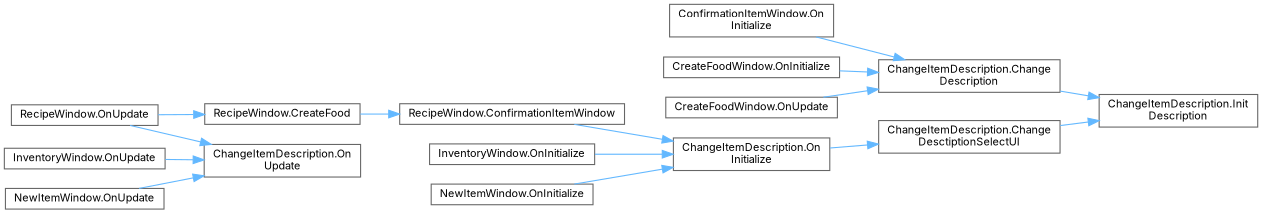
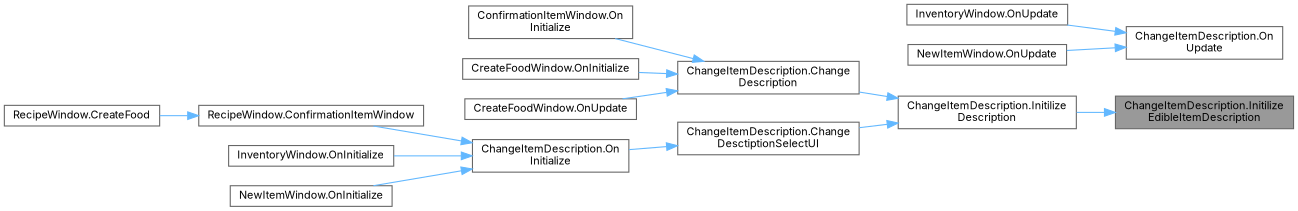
(1178, 111) -> (987, 112)
none -> (1204, 112)
(85, 115) -> none
